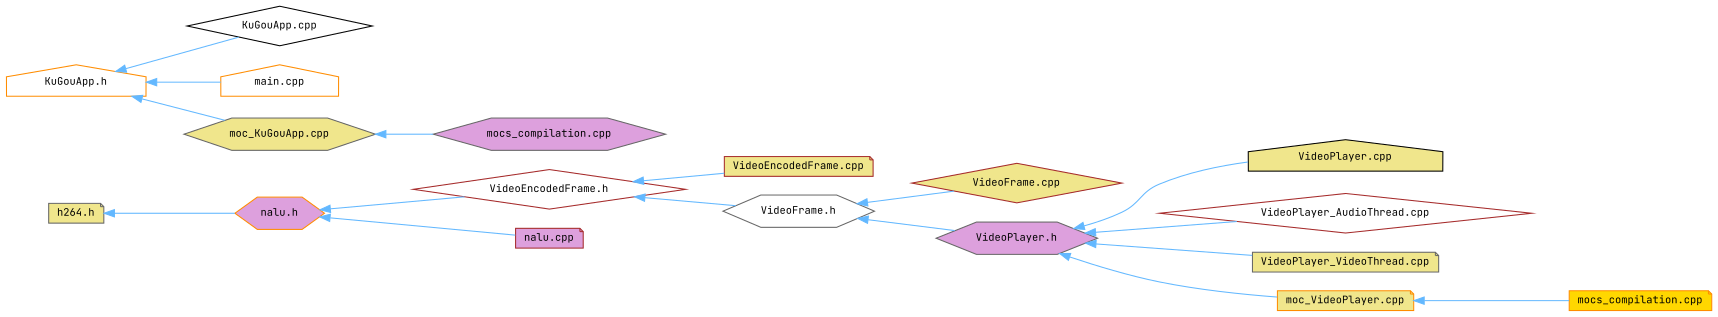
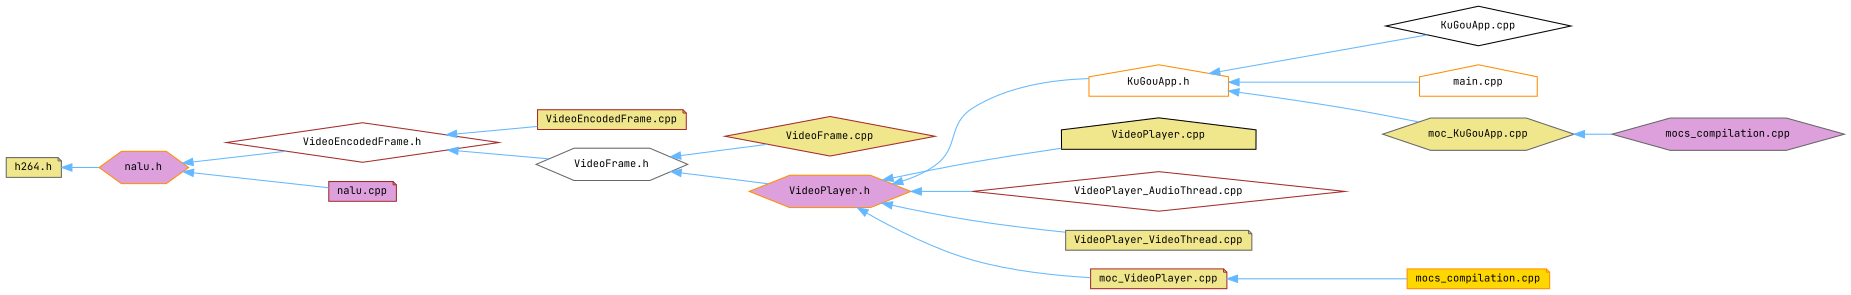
none -> (979, 105)
(1017, 238) -> (830, 191)
(1346, 301) -> (1159, 279)
